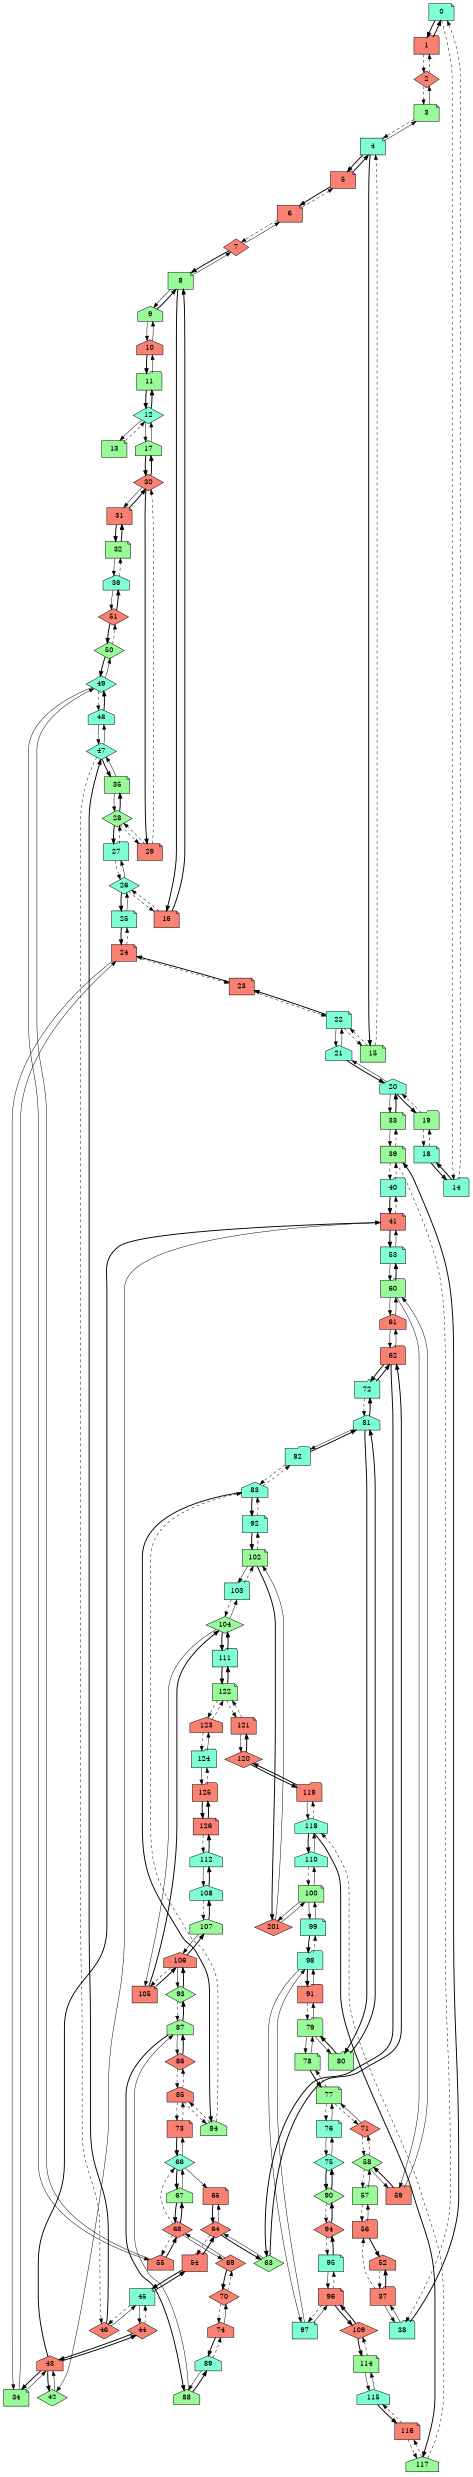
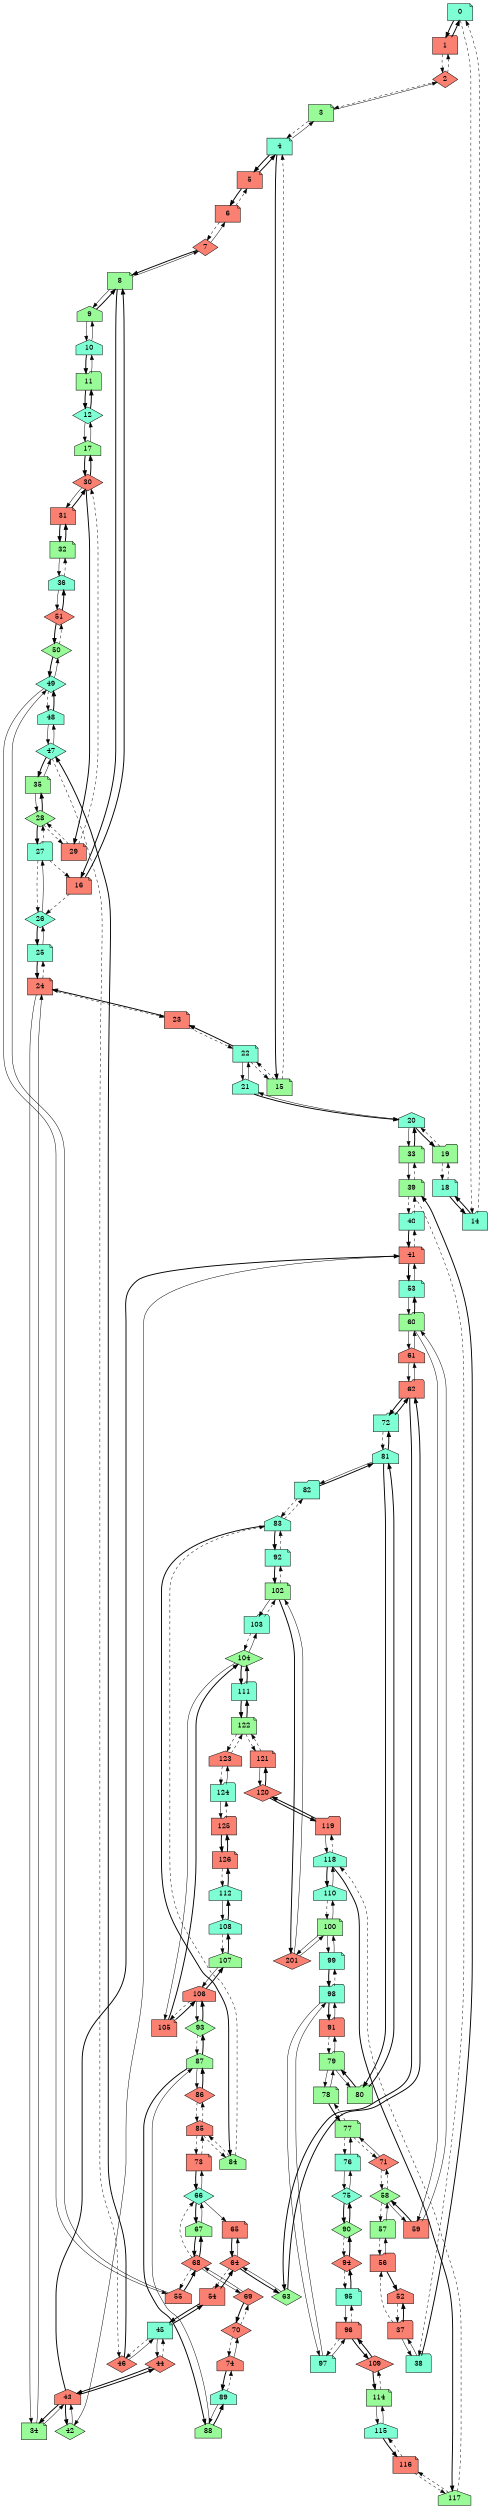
(150, 348) -> (89, 348)
(114, 449) -> none
(139, 900) -> (58, 867)
